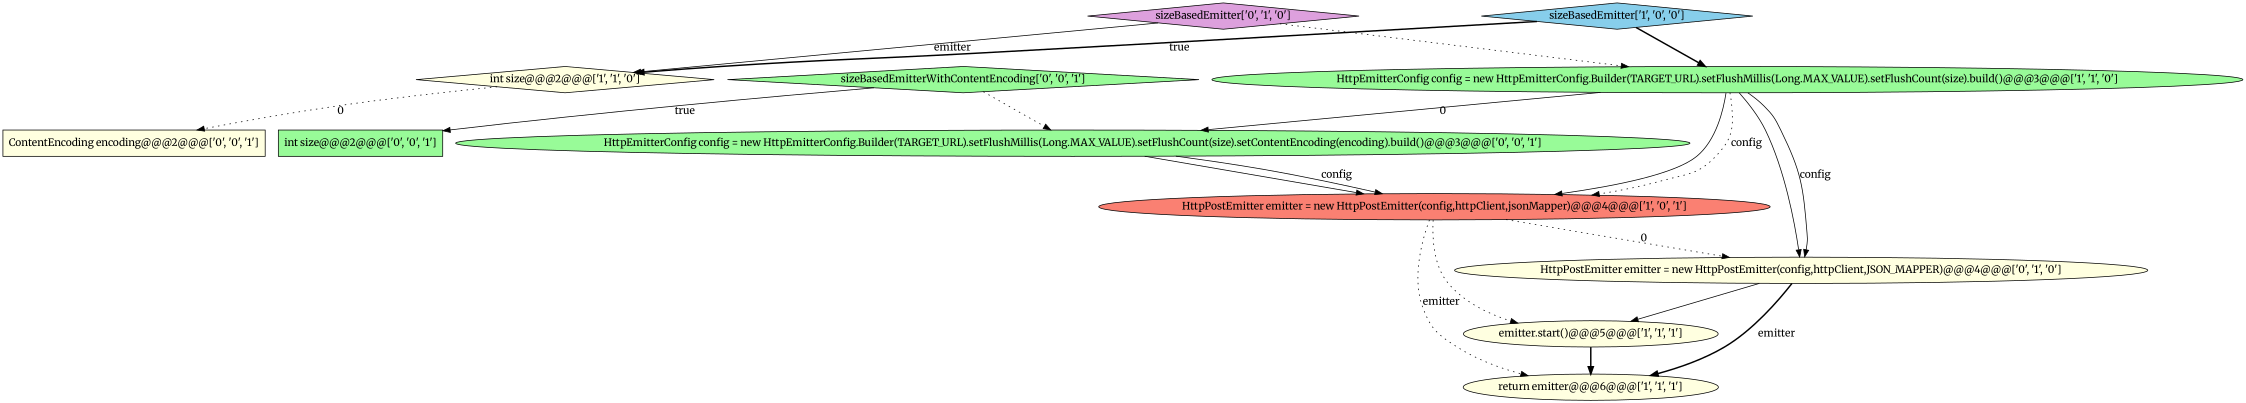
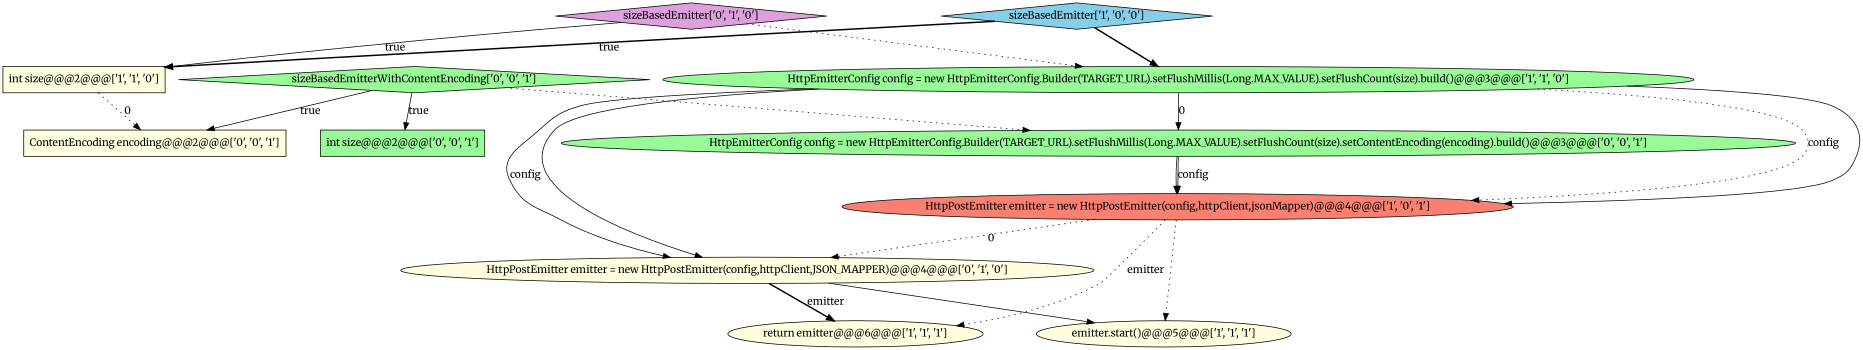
(953, 48) -> (395, 48)
(565, 80) -> (84, 80)
none -> (293, 109)
(1591, 357) -> none
